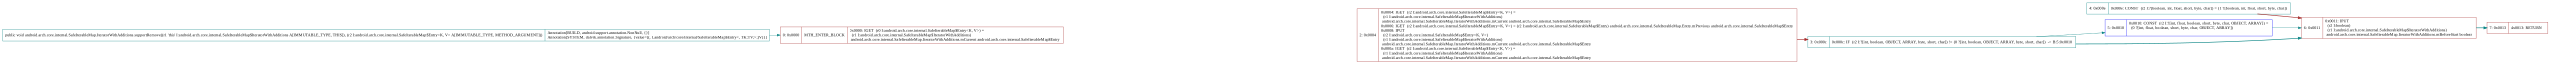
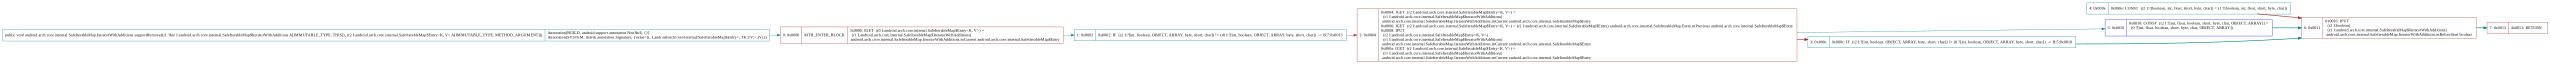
(2338, 21) -> (2338, 21)
(2285, 28) -> (2285, 28)
none -> (1210, 35)
(2069, 35) -> (1950, 31)
